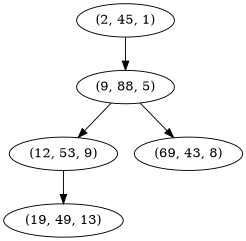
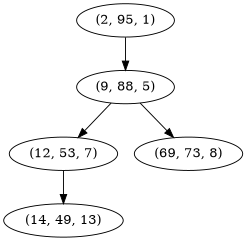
(126, 20) -> (126, 20)
(63, 154) -> (63, 154)
(189, 154) -> (189, 154)
(63, 220) -> (63, 220)
